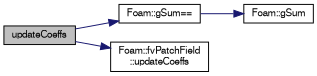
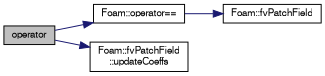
(160, 14) -> (139, 14)
(279, 14) -> (272, 14)
(40, 35) -> (29, 35)
